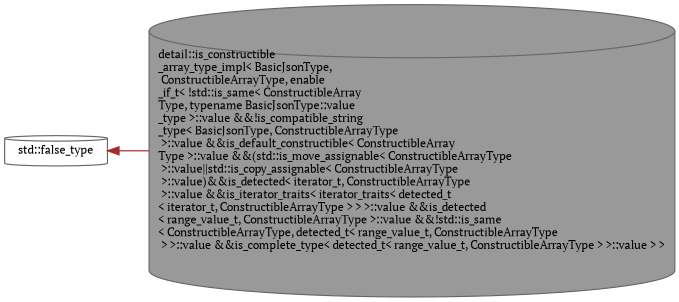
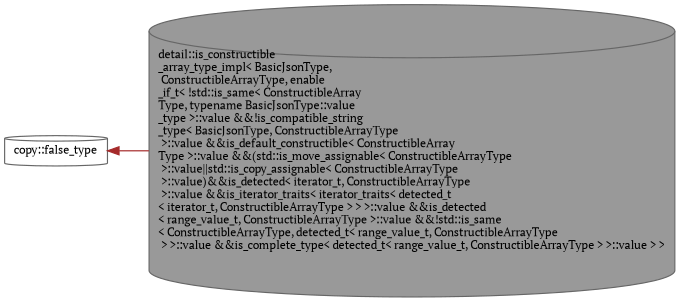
(56, 151) -> (56, 151)
